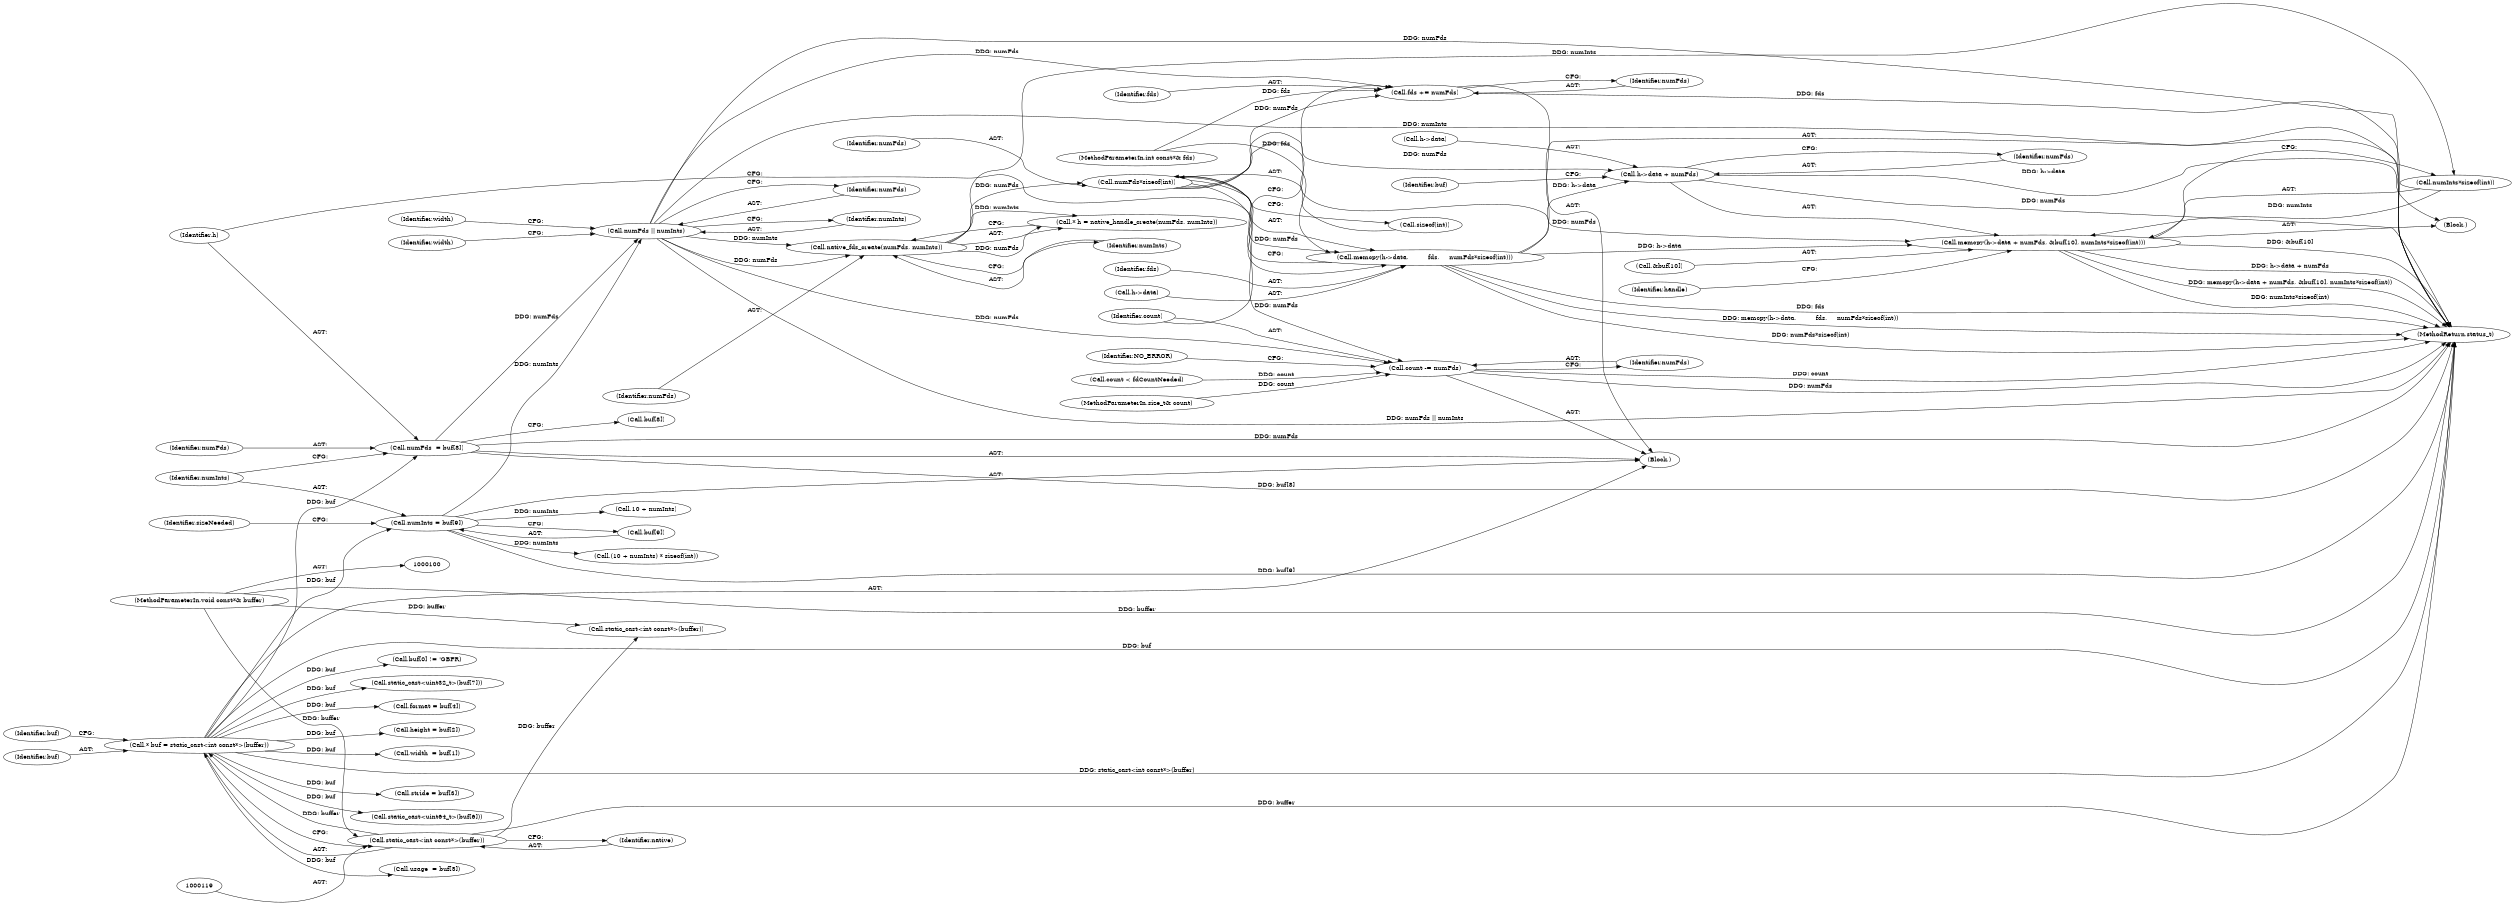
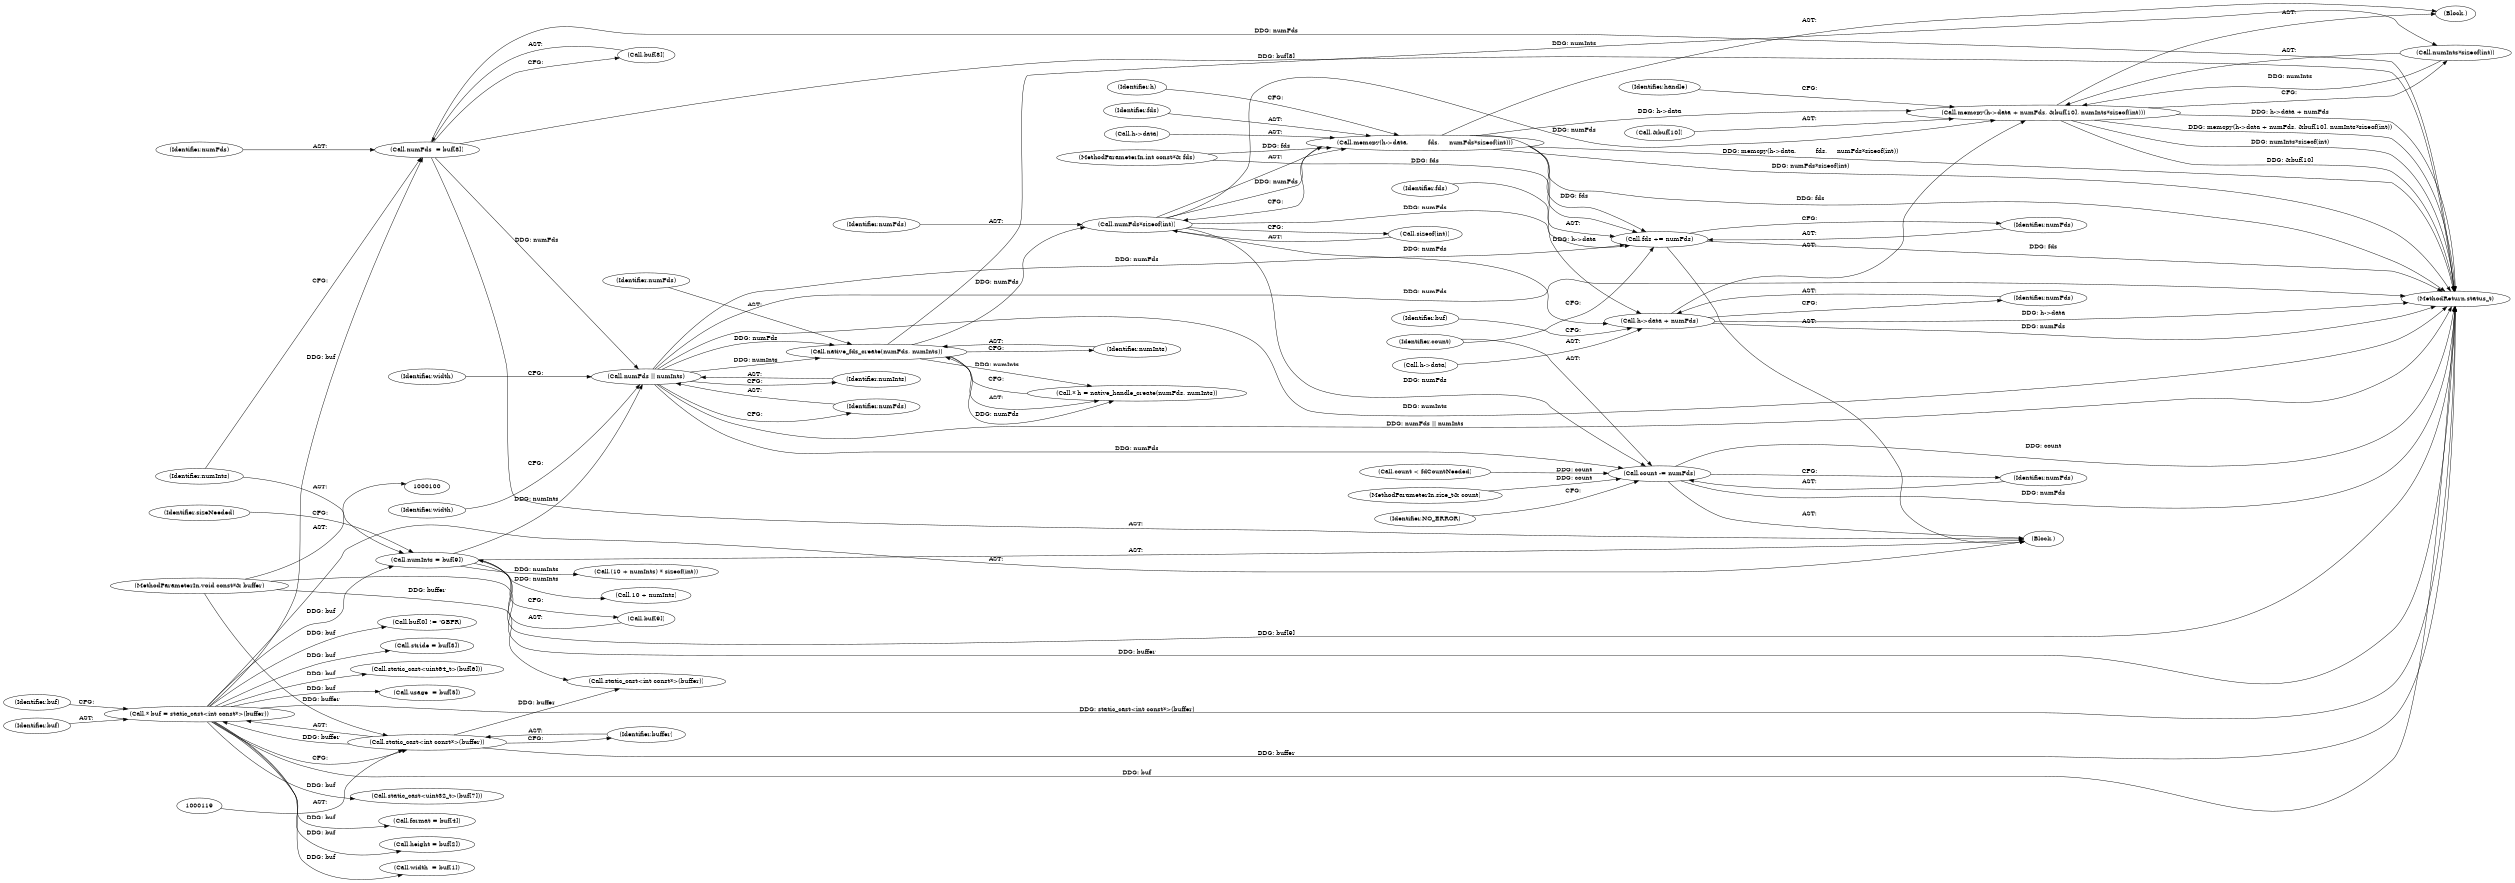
none -> (1566, 207)
(311, 340) -> (512, 59)
(646, 841) -> (646, 735)
